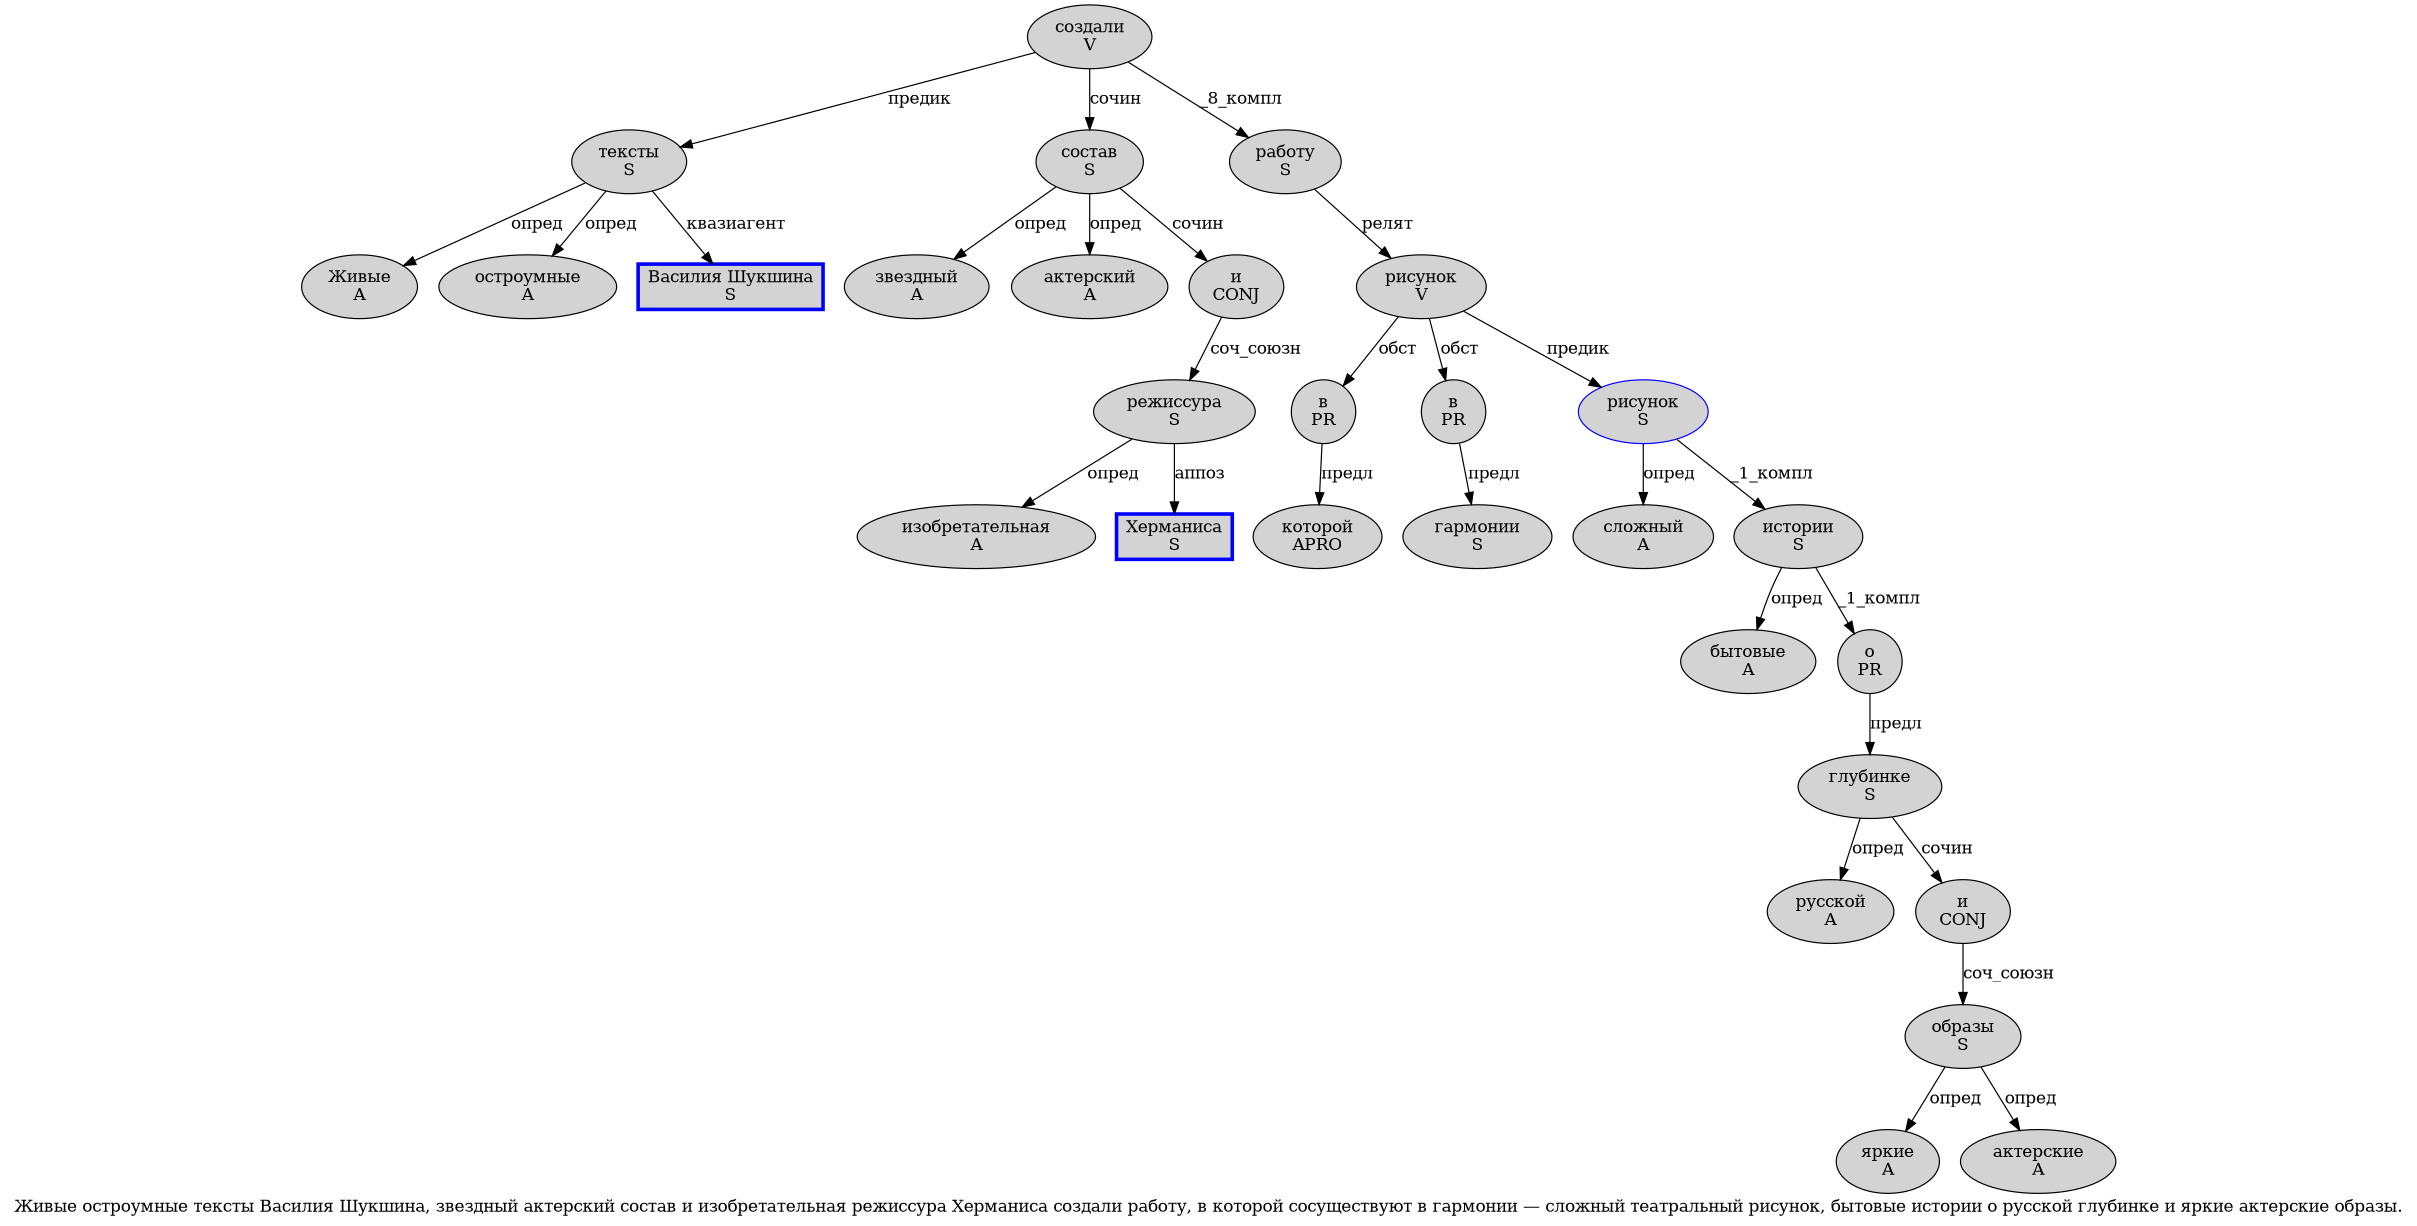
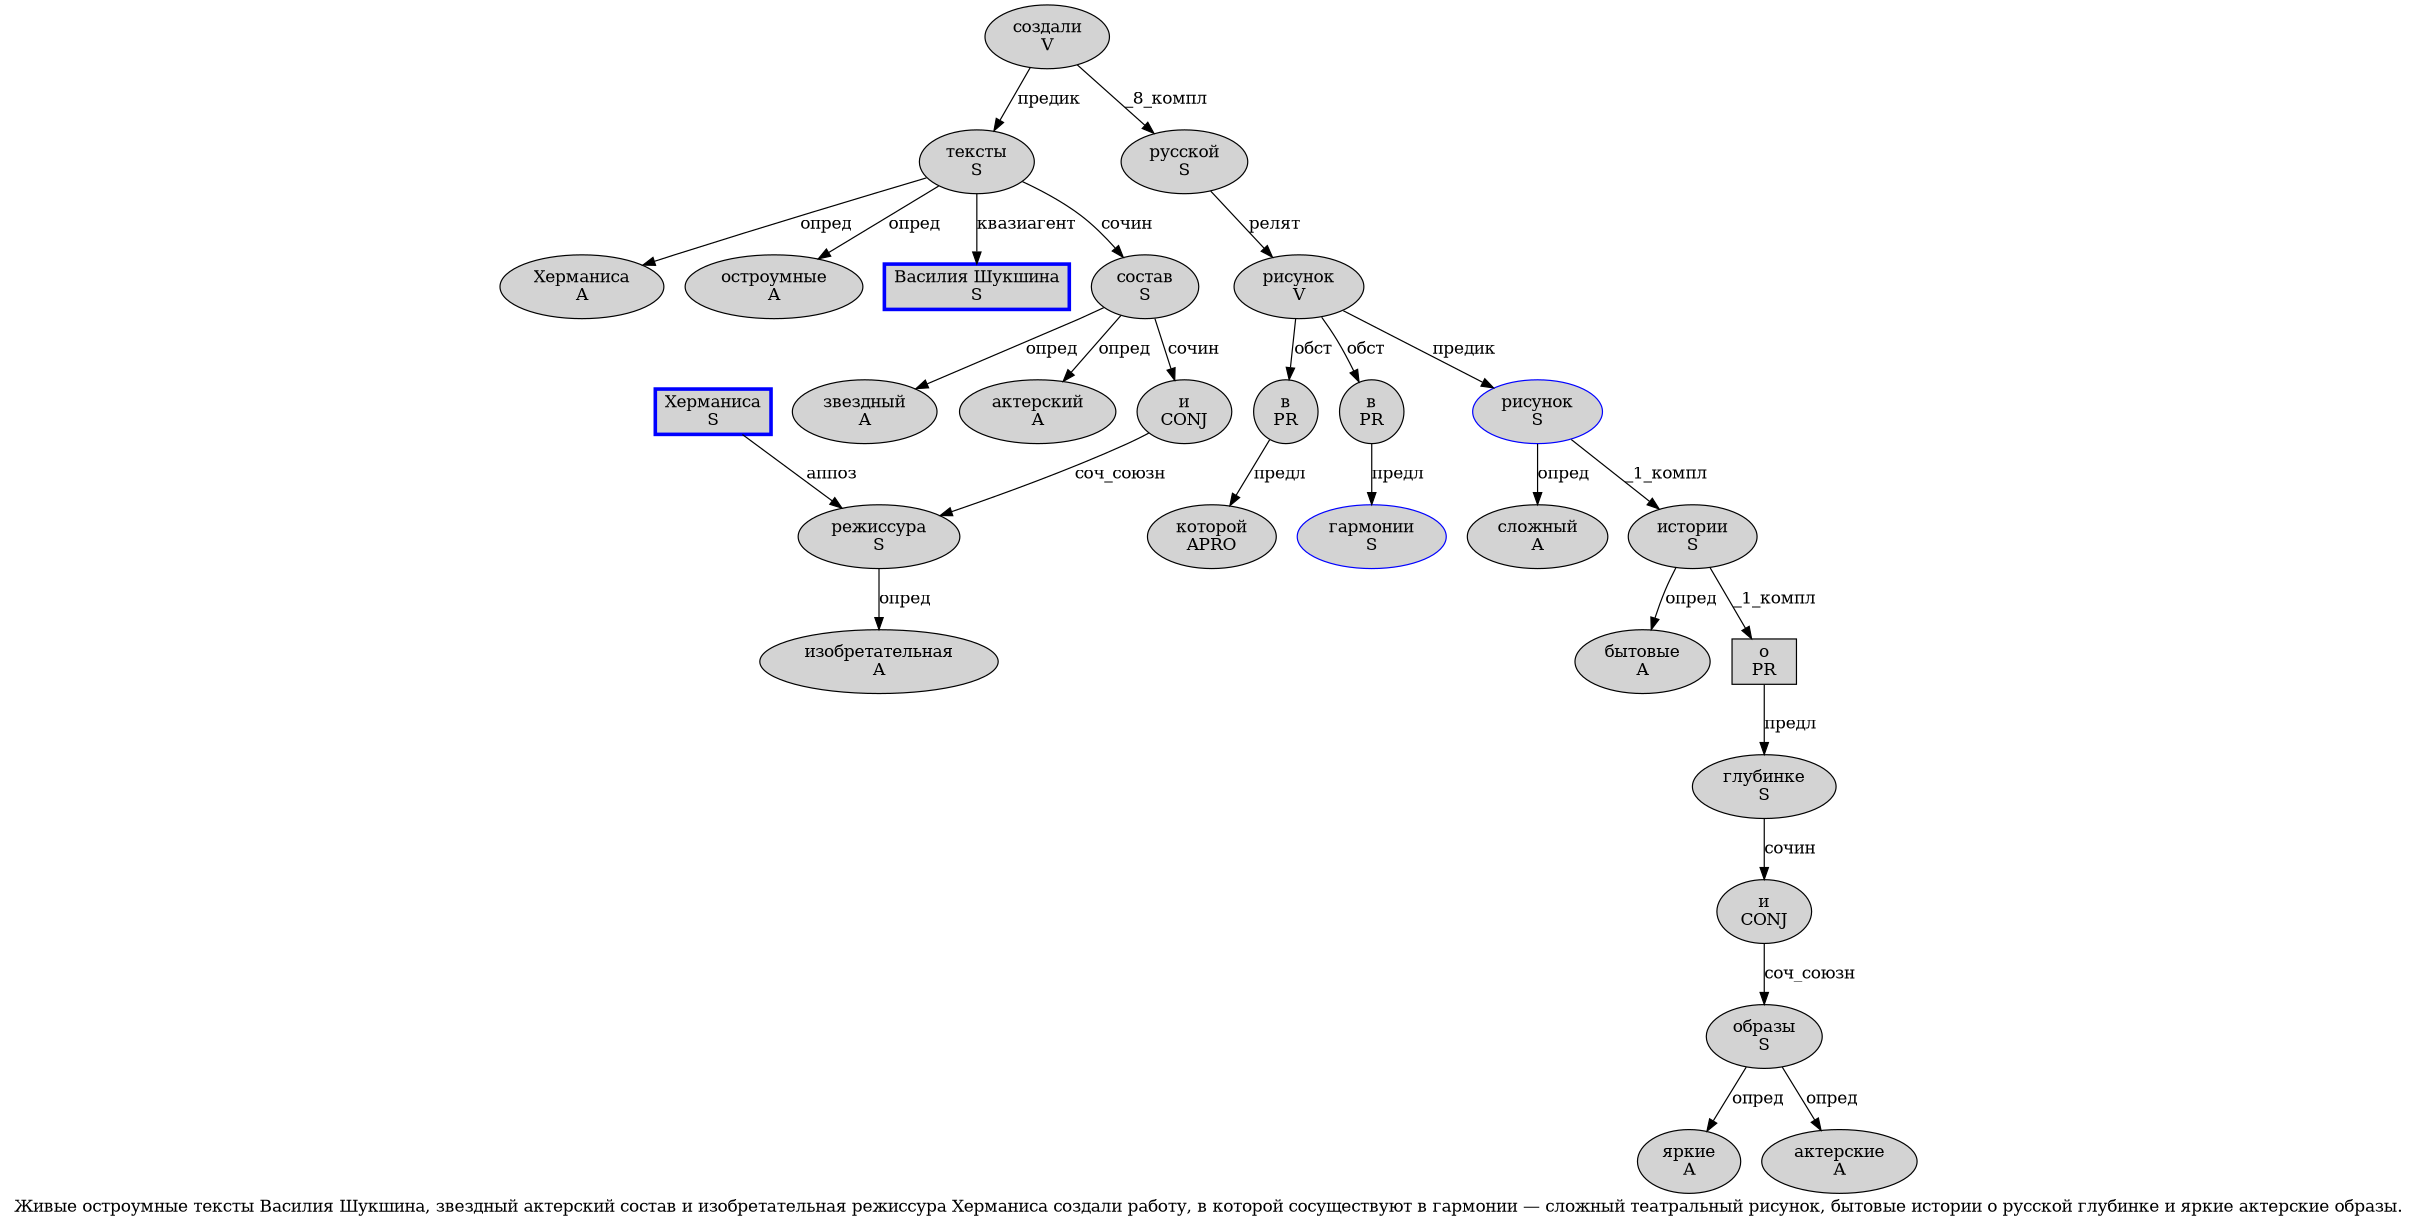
(1090, 93) -> (1073, 210)
(1285, 162) -> (1184, 162)
(360, 287) -> (582, 287)
(1174, 473) -> (787, 468)
(1477, 537) -> (1372, 537)
(1870, 662) -> (1764, 662)
(1831, 912) -> none
